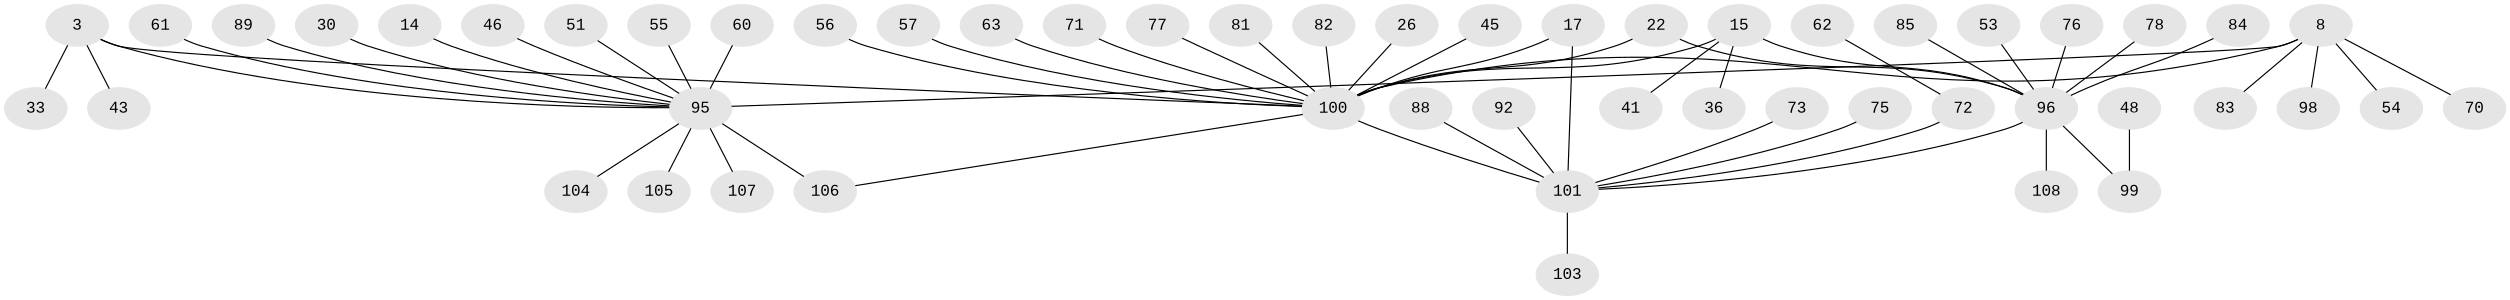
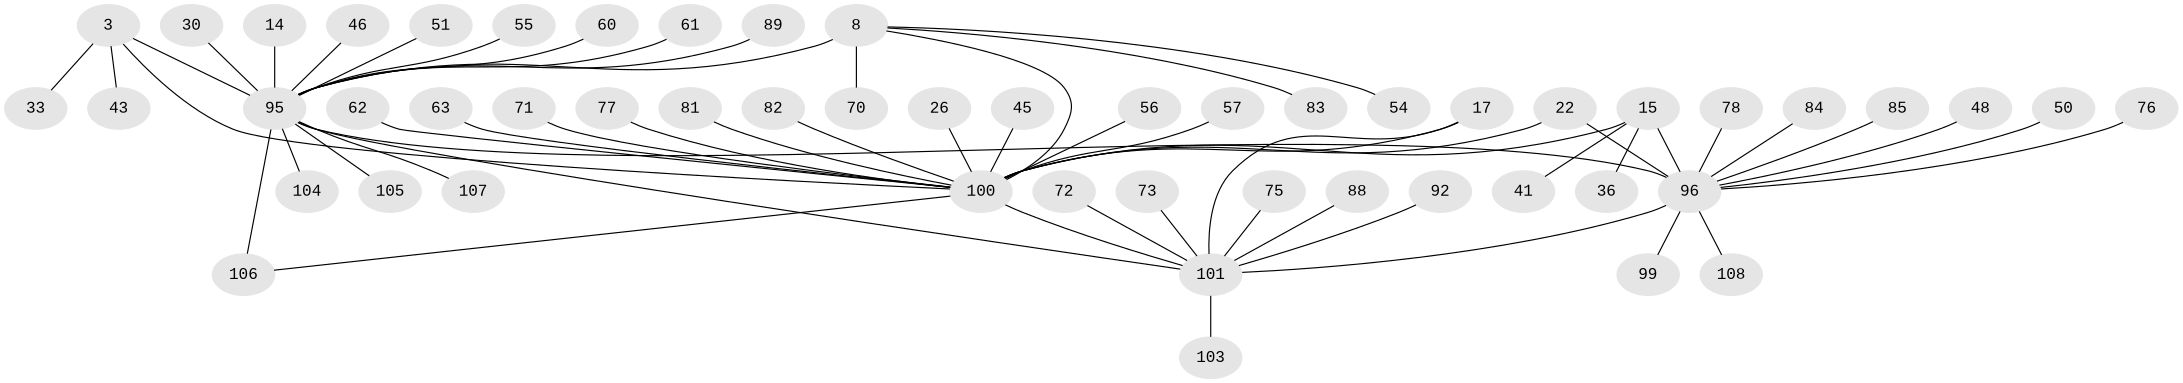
(1989, 25) -> (2064, 108)
(1876, 57) -> (665, 158)
(2308, 108) -> none
none -> (982, 150)
(2129, 150) -> (1840, 159)
none -> (738, 203)
